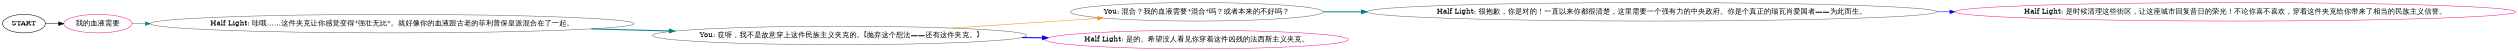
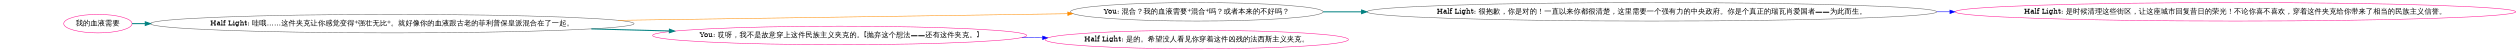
(1025, 23) -> (843, 17)
(24, 24) -> none
(139, 24) -> (139, 24)
(840, 35) -> (840, 35)
(1032, 38) -> (1032, 38)
